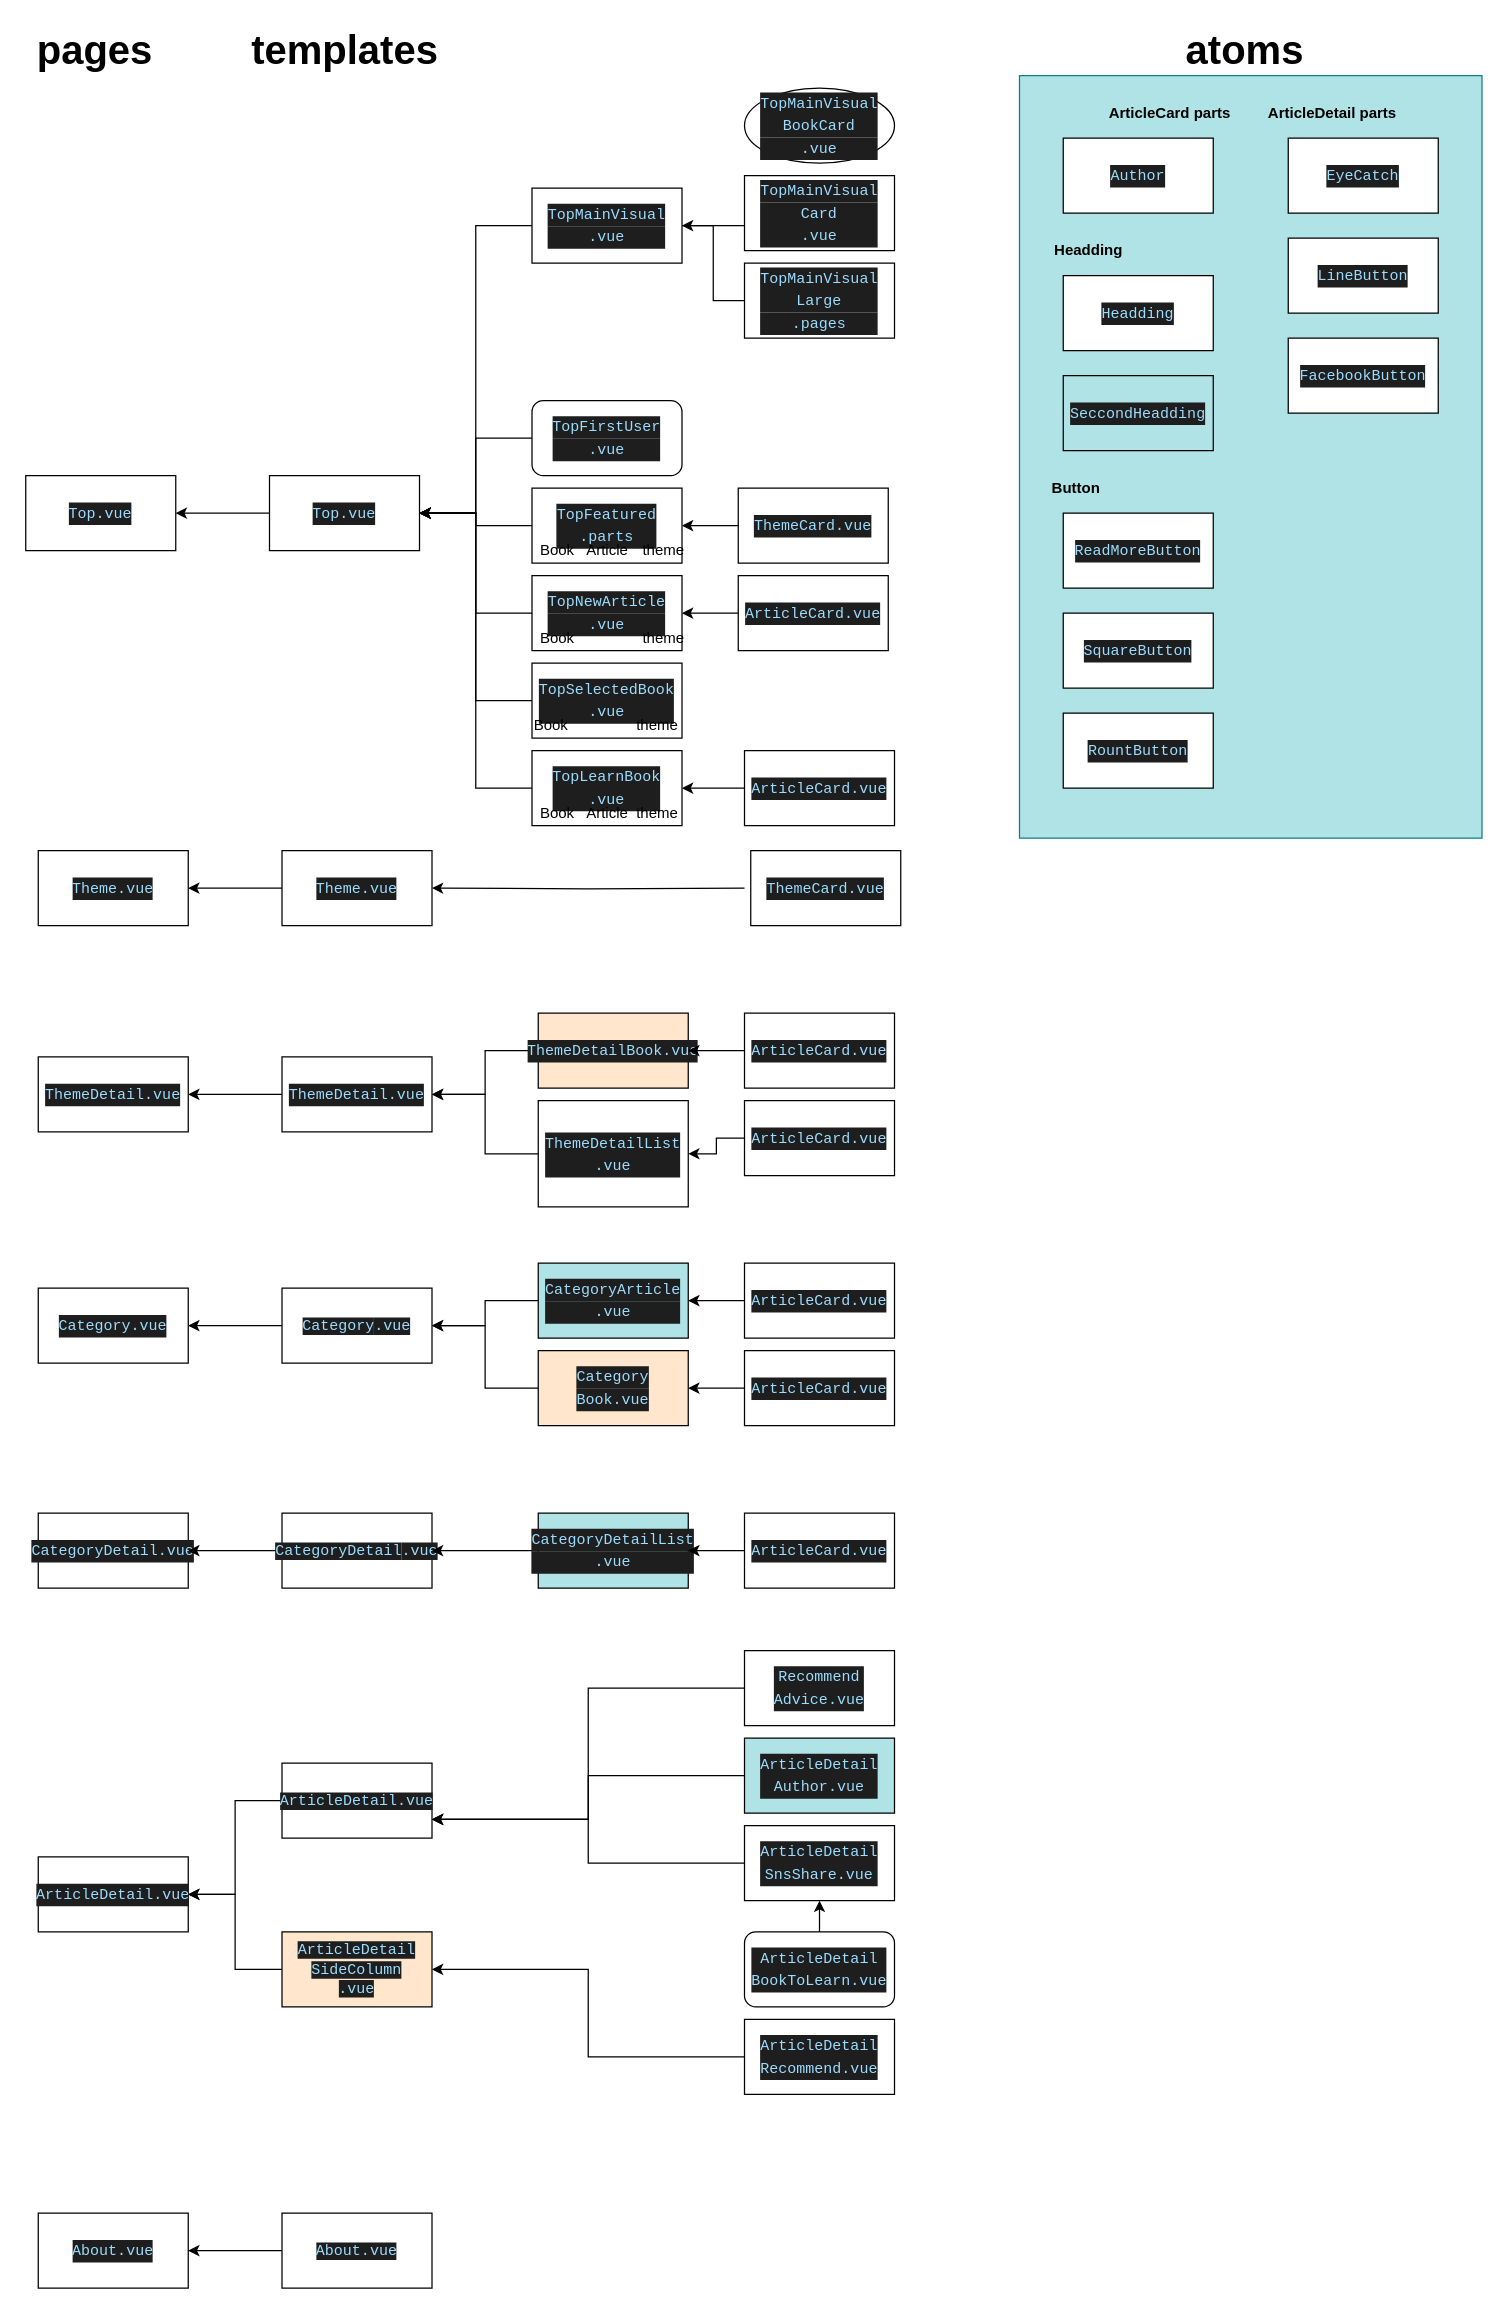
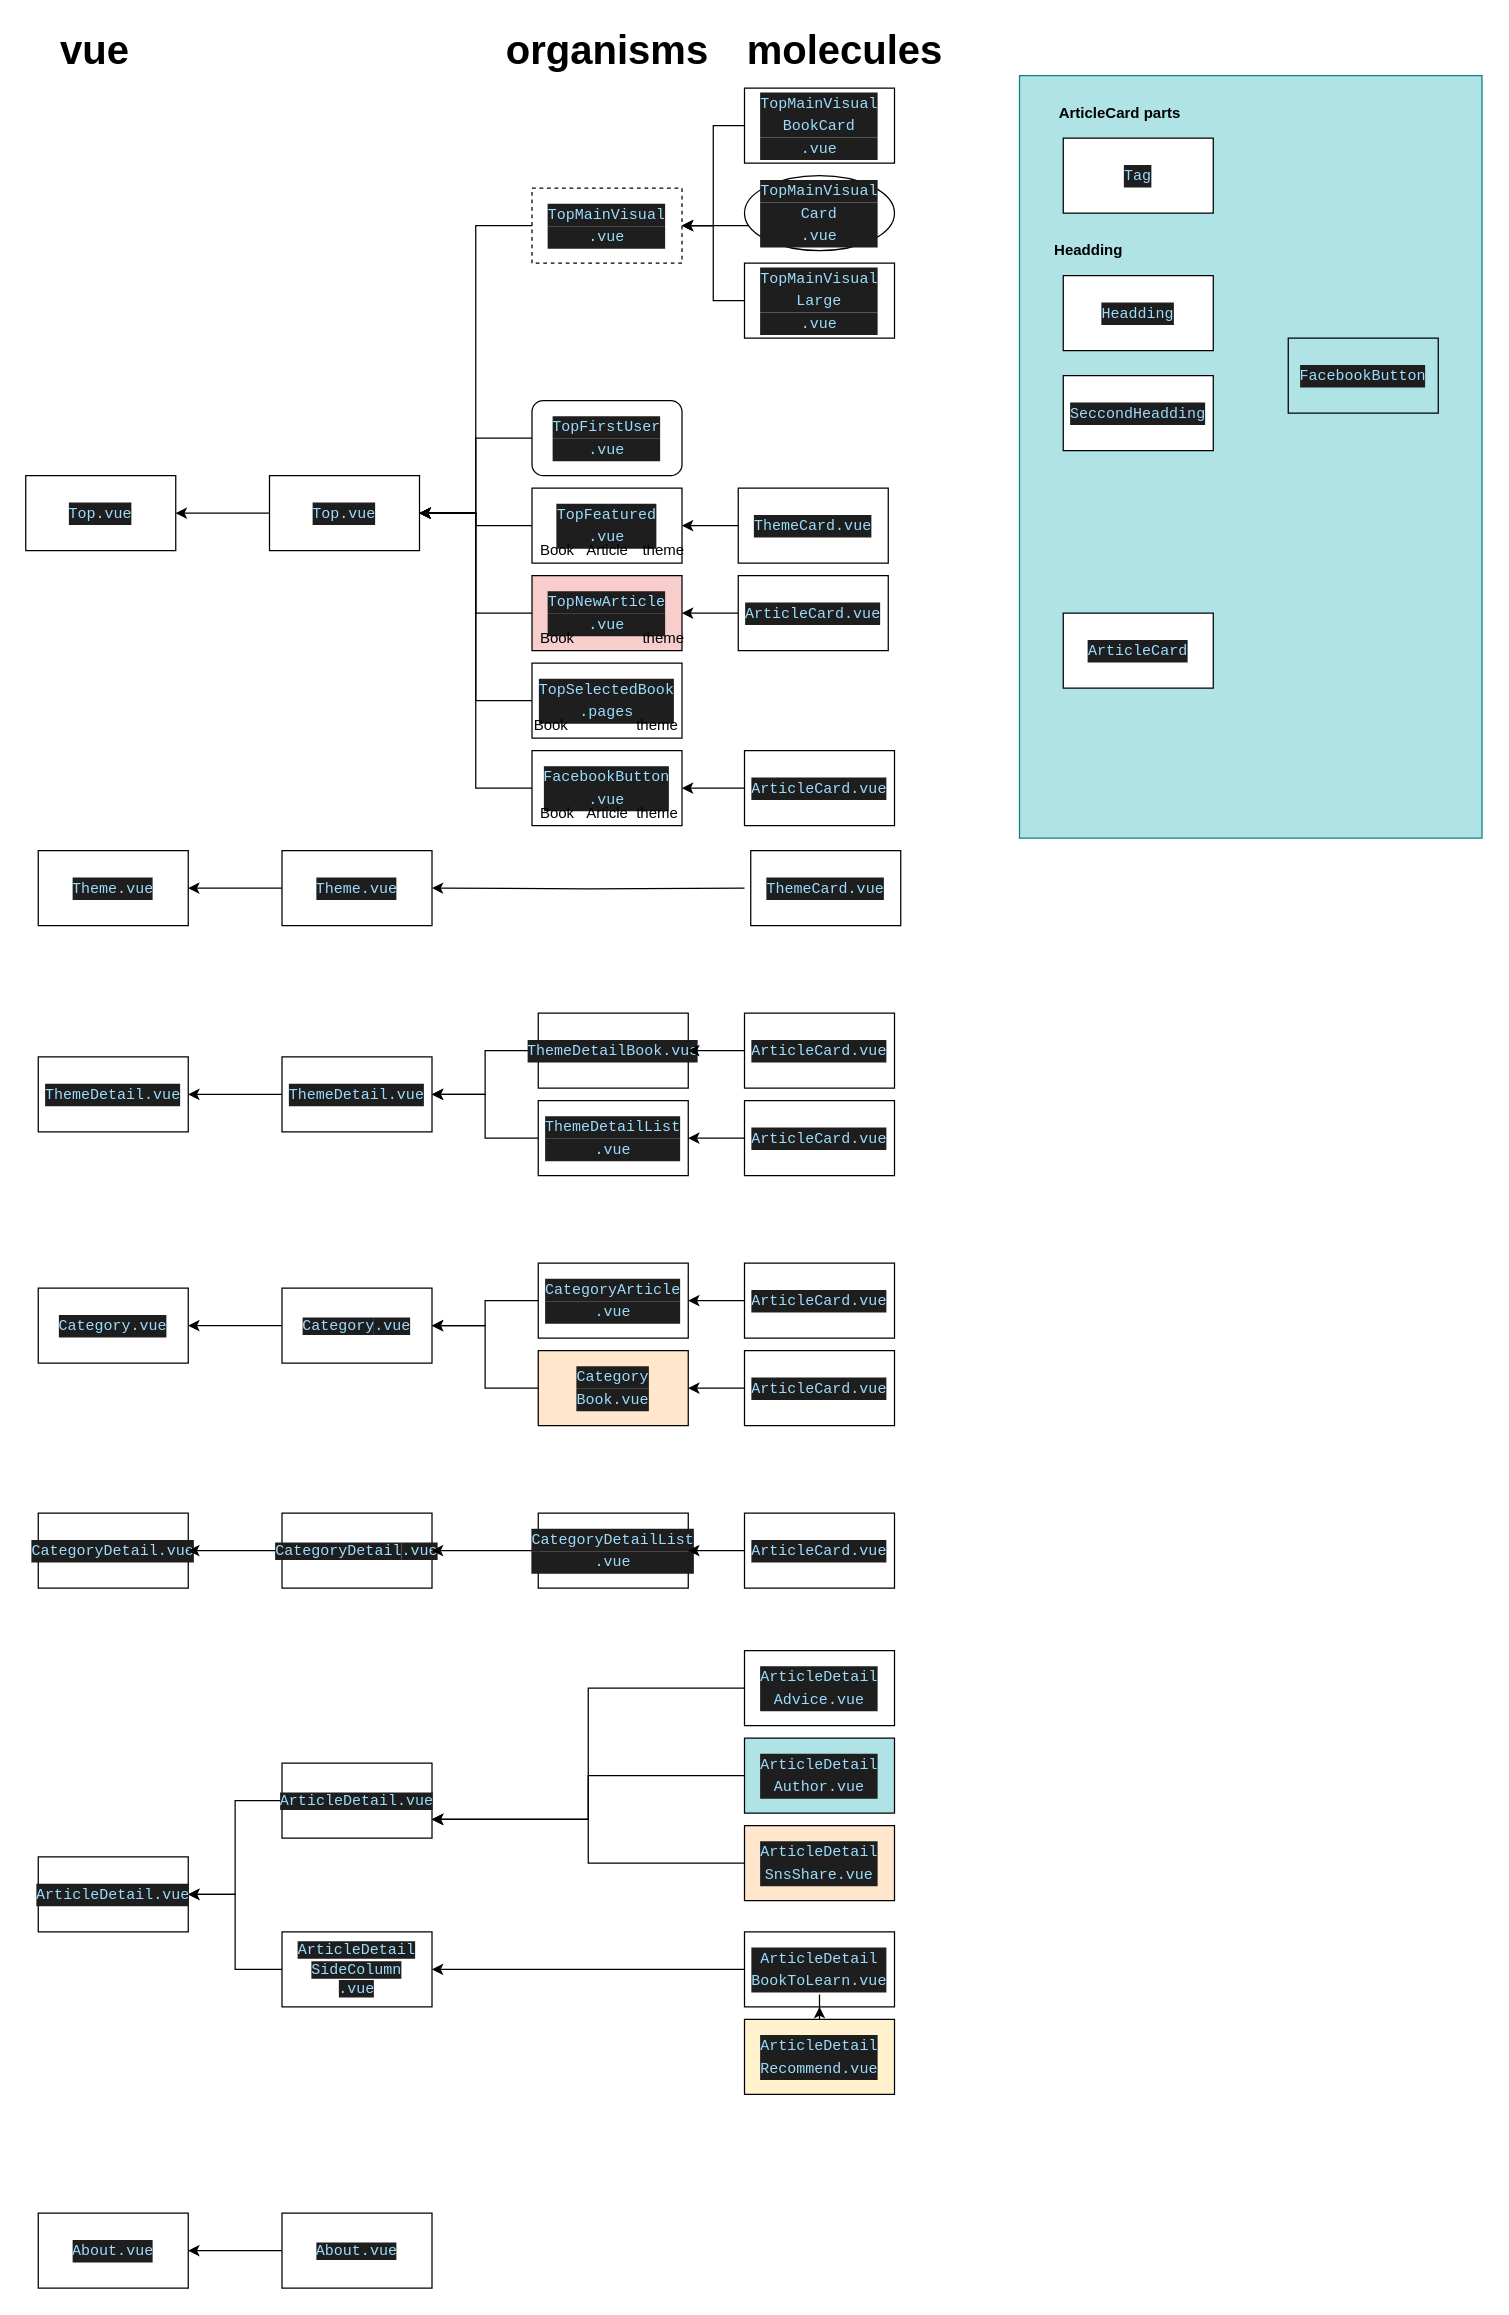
(95, 51) -> (95, 51)
(344, 51) -> none
none -> (607, 51)
none -> (844, 51)
(1244, 51) -> none
(1169, 113) -> (1119, 113)
(1332, 113) -> none
(819, 126) -> (819, 126)
none -> (713, 158)
(1138, 176) -> (1138, 176)
(1363, 176) -> none
(819, 213) -> (819, 213)
(607, 226) -> (607, 226)
(683, 226) -> (715, 226)
(1363, 276) -> none
(819, 301) -> (819, 301)
(1363, 376) -> (1363, 376)
(1138, 413) -> (1138, 413)
(1076, 488) -> none
(607, 526) -> (607, 526)
(1138, 551) -> none
(607, 613) -> (607, 613)
(1138, 651) -> (1138, 651)
(607, 701) -> (607, 701)
(1138, 751) -> none
(607, 788) -> (607, 788)
(613, 1051) -> (613, 1051)
(613, 1154) -> (613, 1138)
(613, 1301) -> (613, 1301)
(613, 1551) -> (613, 1551)
(819, 1688) -> (819, 1688)
(819, 1863) -> (819, 1863)
(819, 1912) -> (667, 1969)
(357, 1969) -> (357, 1969)
(819, 1969) -> (819, 1969)
(624, 2057) -> (819, 1994)
(819, 2057) -> (819, 2057)
